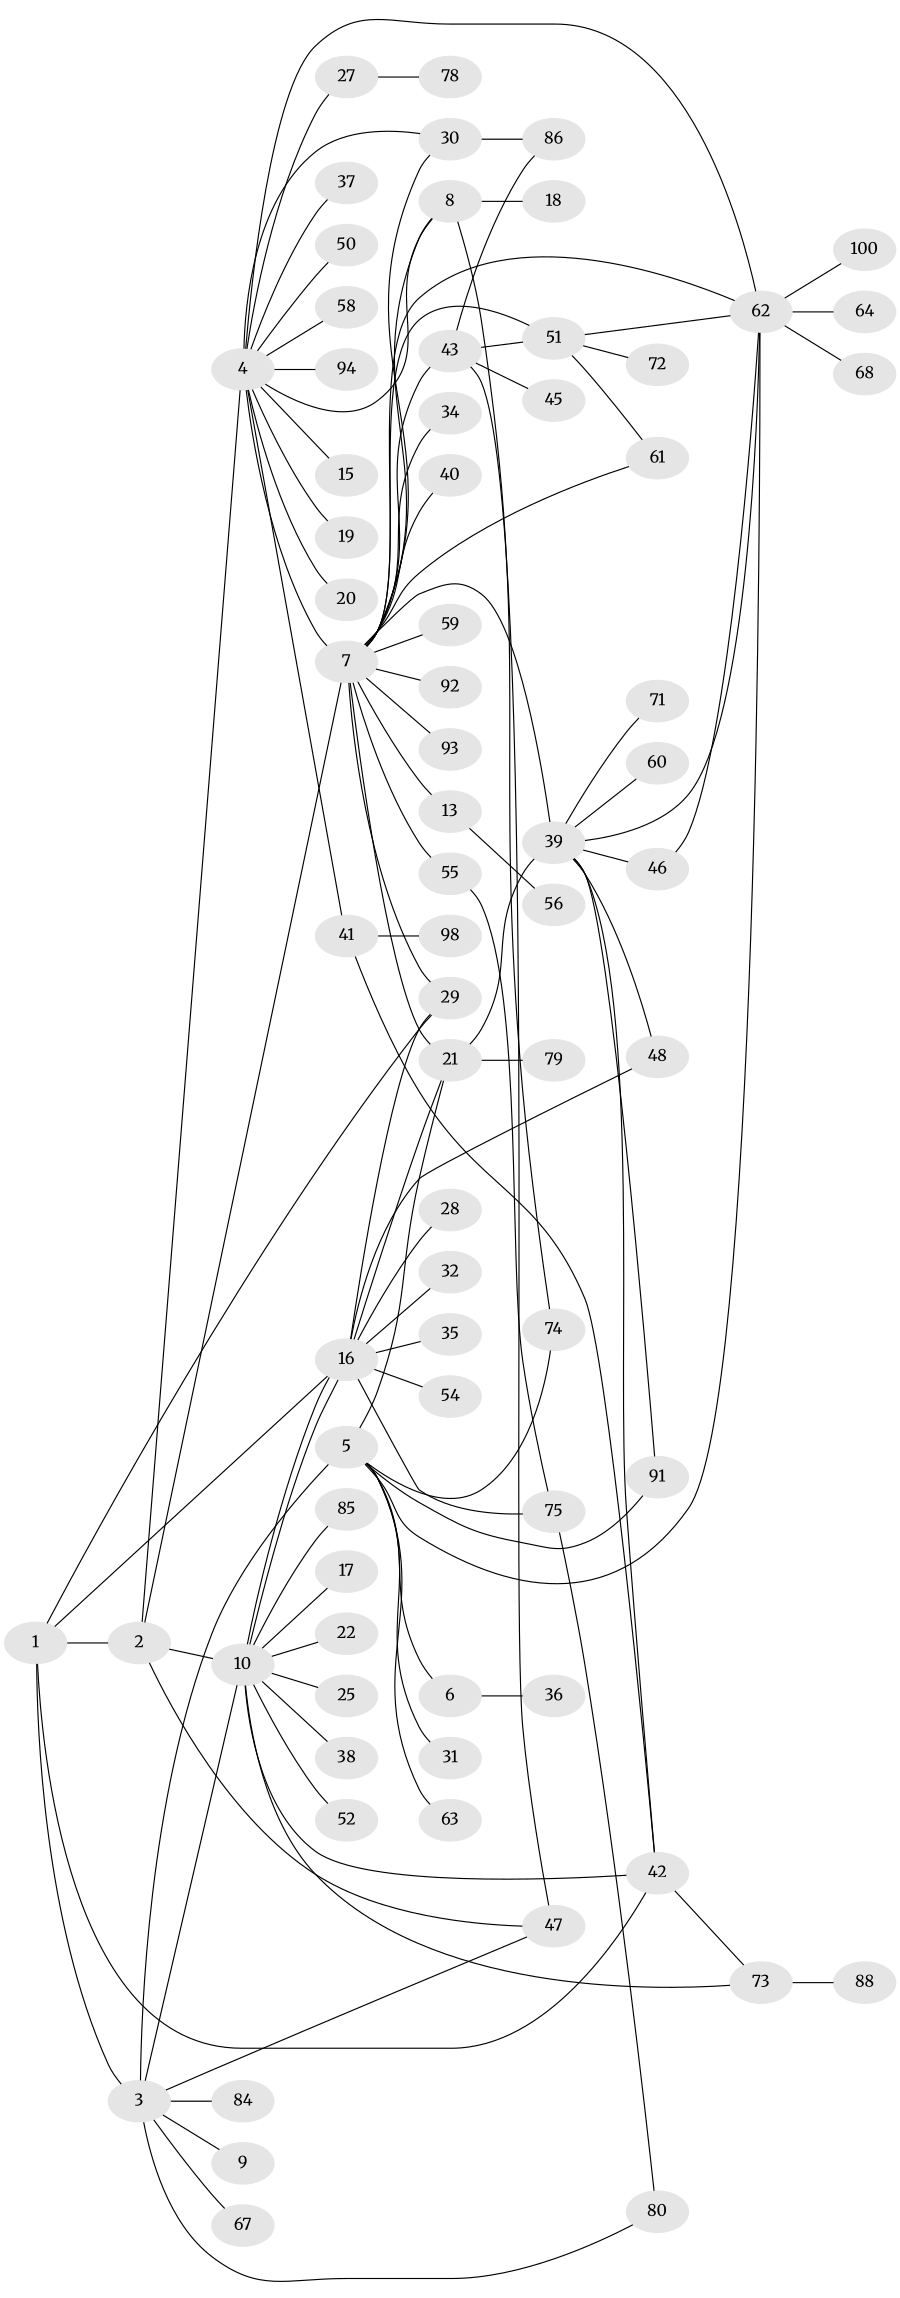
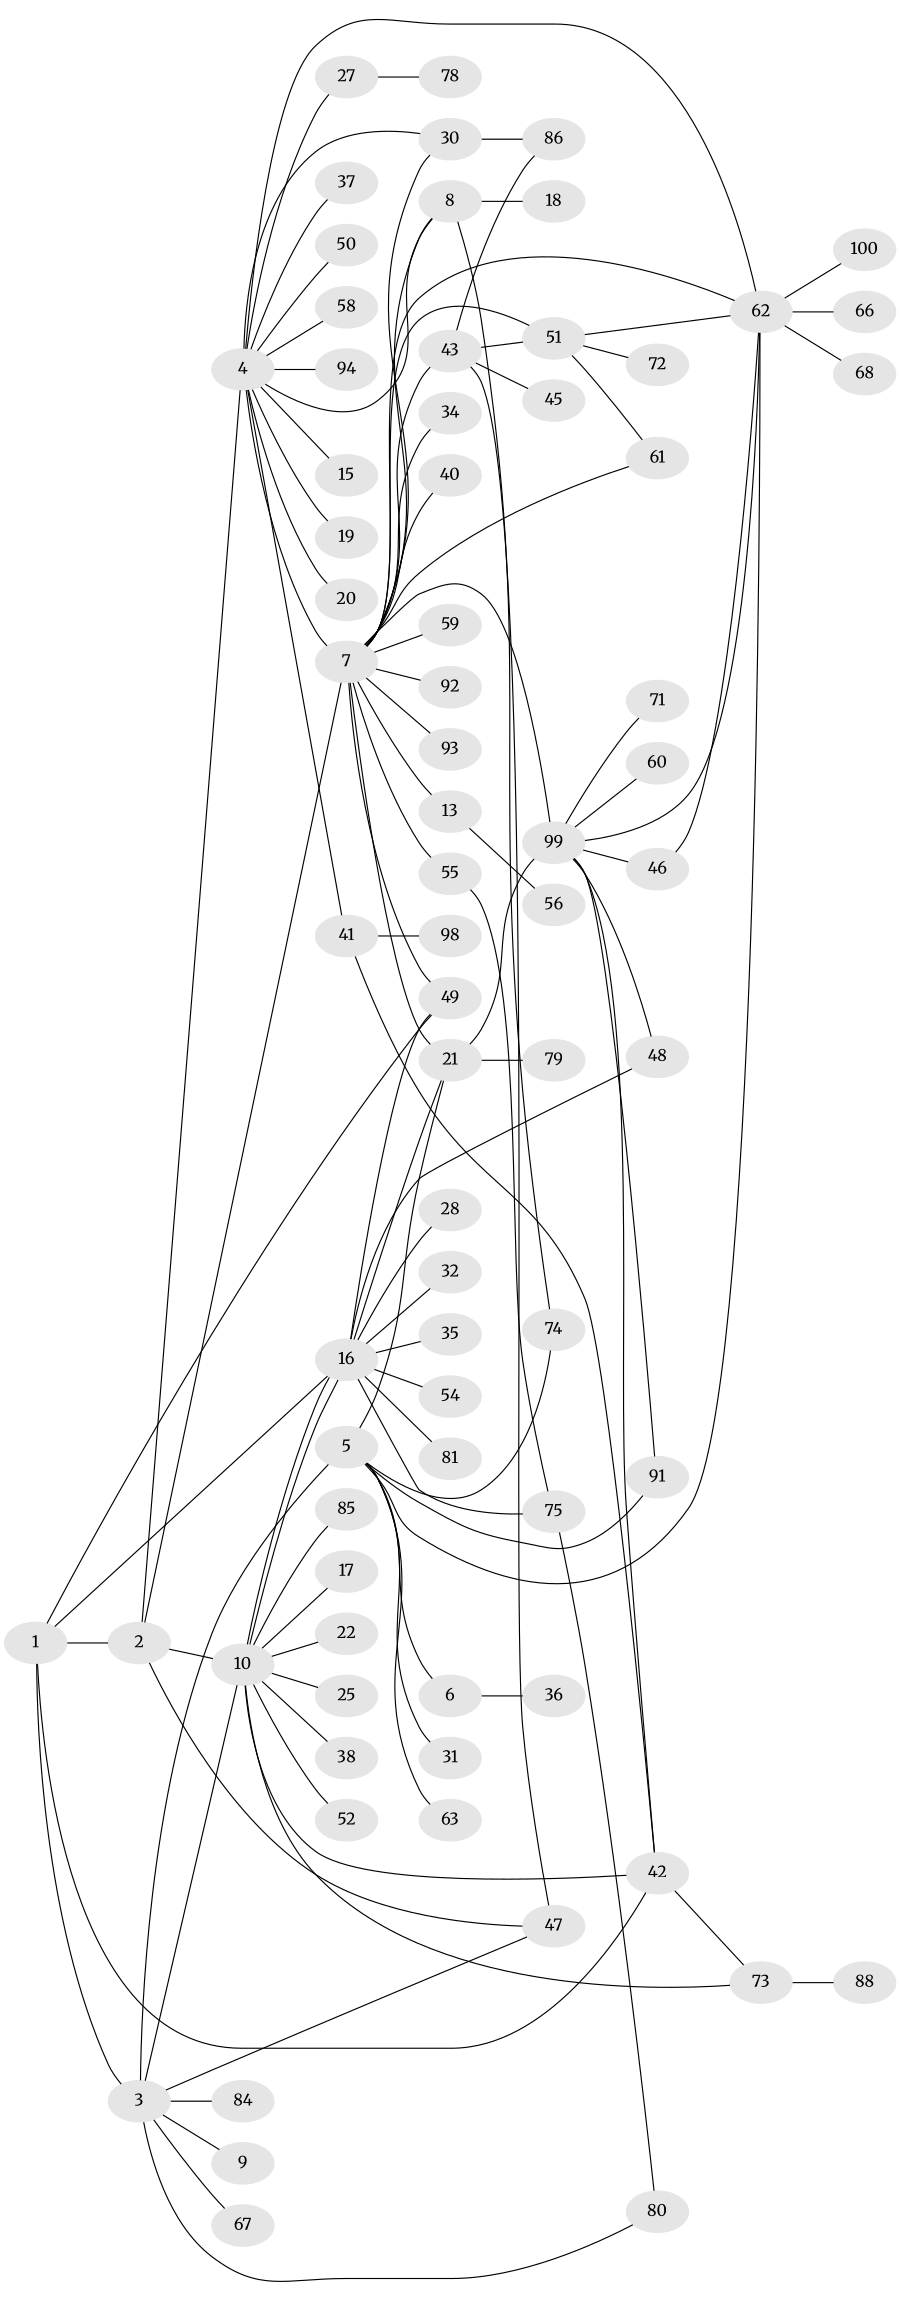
(865, 312) -> (865, 312)
(554, 843) -> (554, 843)
(450, 998) -> (450, 998)
none -> (450, 1459)
